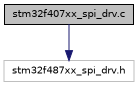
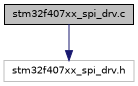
(69, 71) -> (69, 71)
